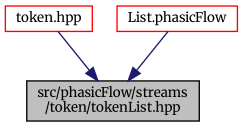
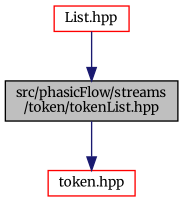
(177, 19) -> (92, 19)
(74, 51) -> (92, 139)
